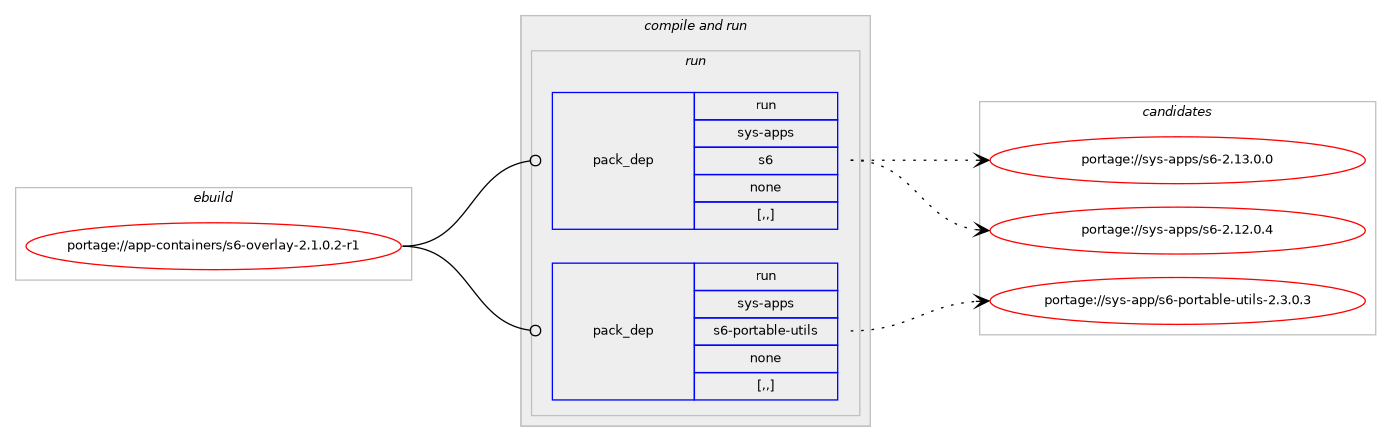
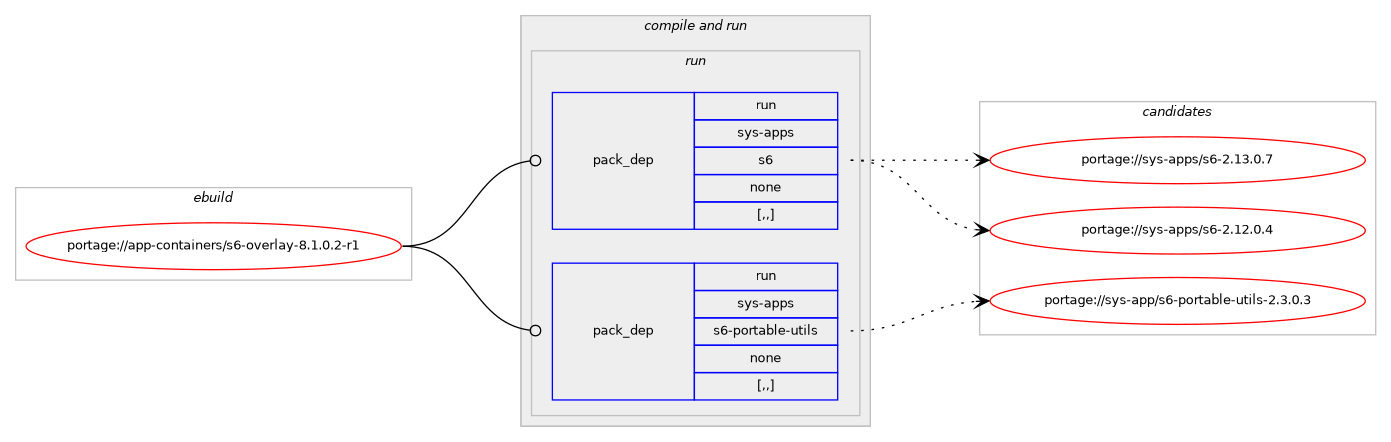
(1178, 160) -> (1178, 160)
(214, 246) -> (214, 246)
